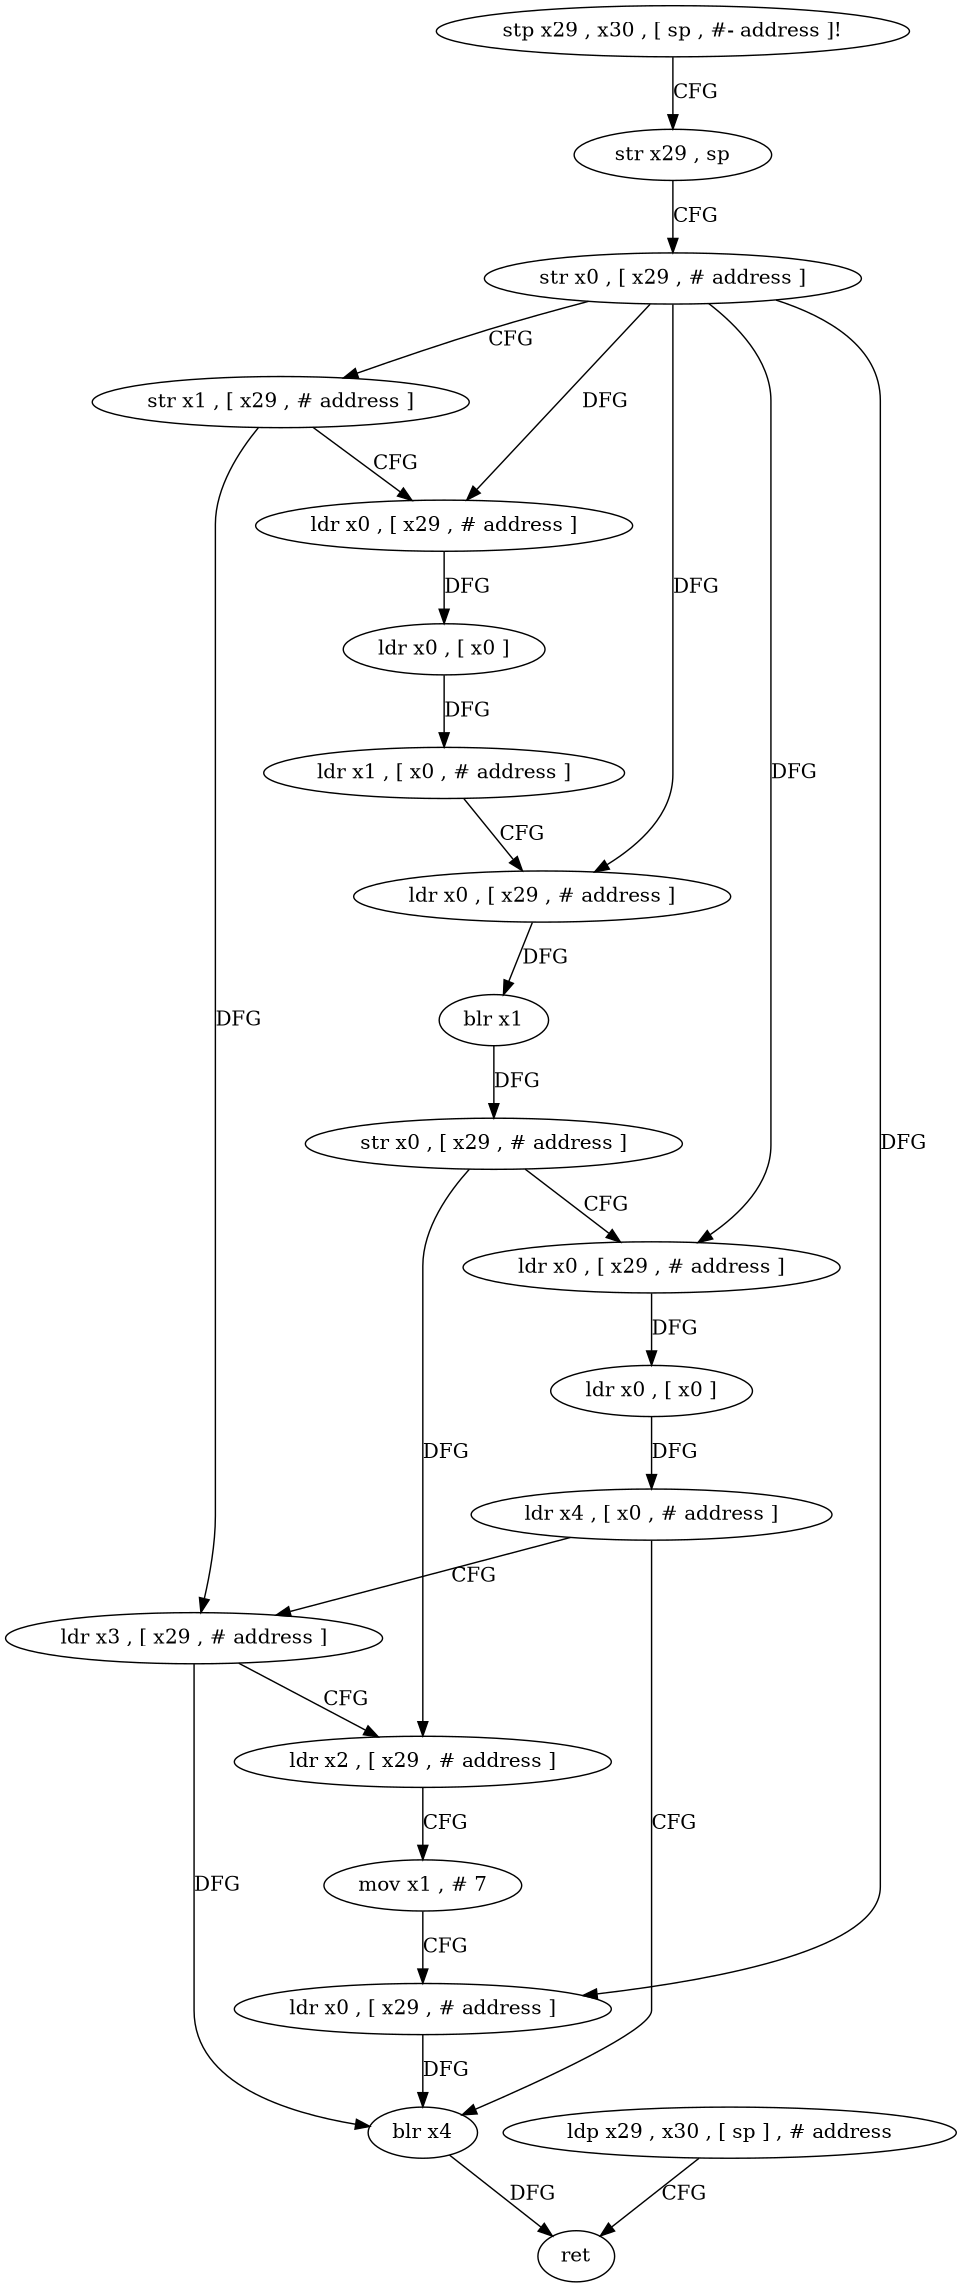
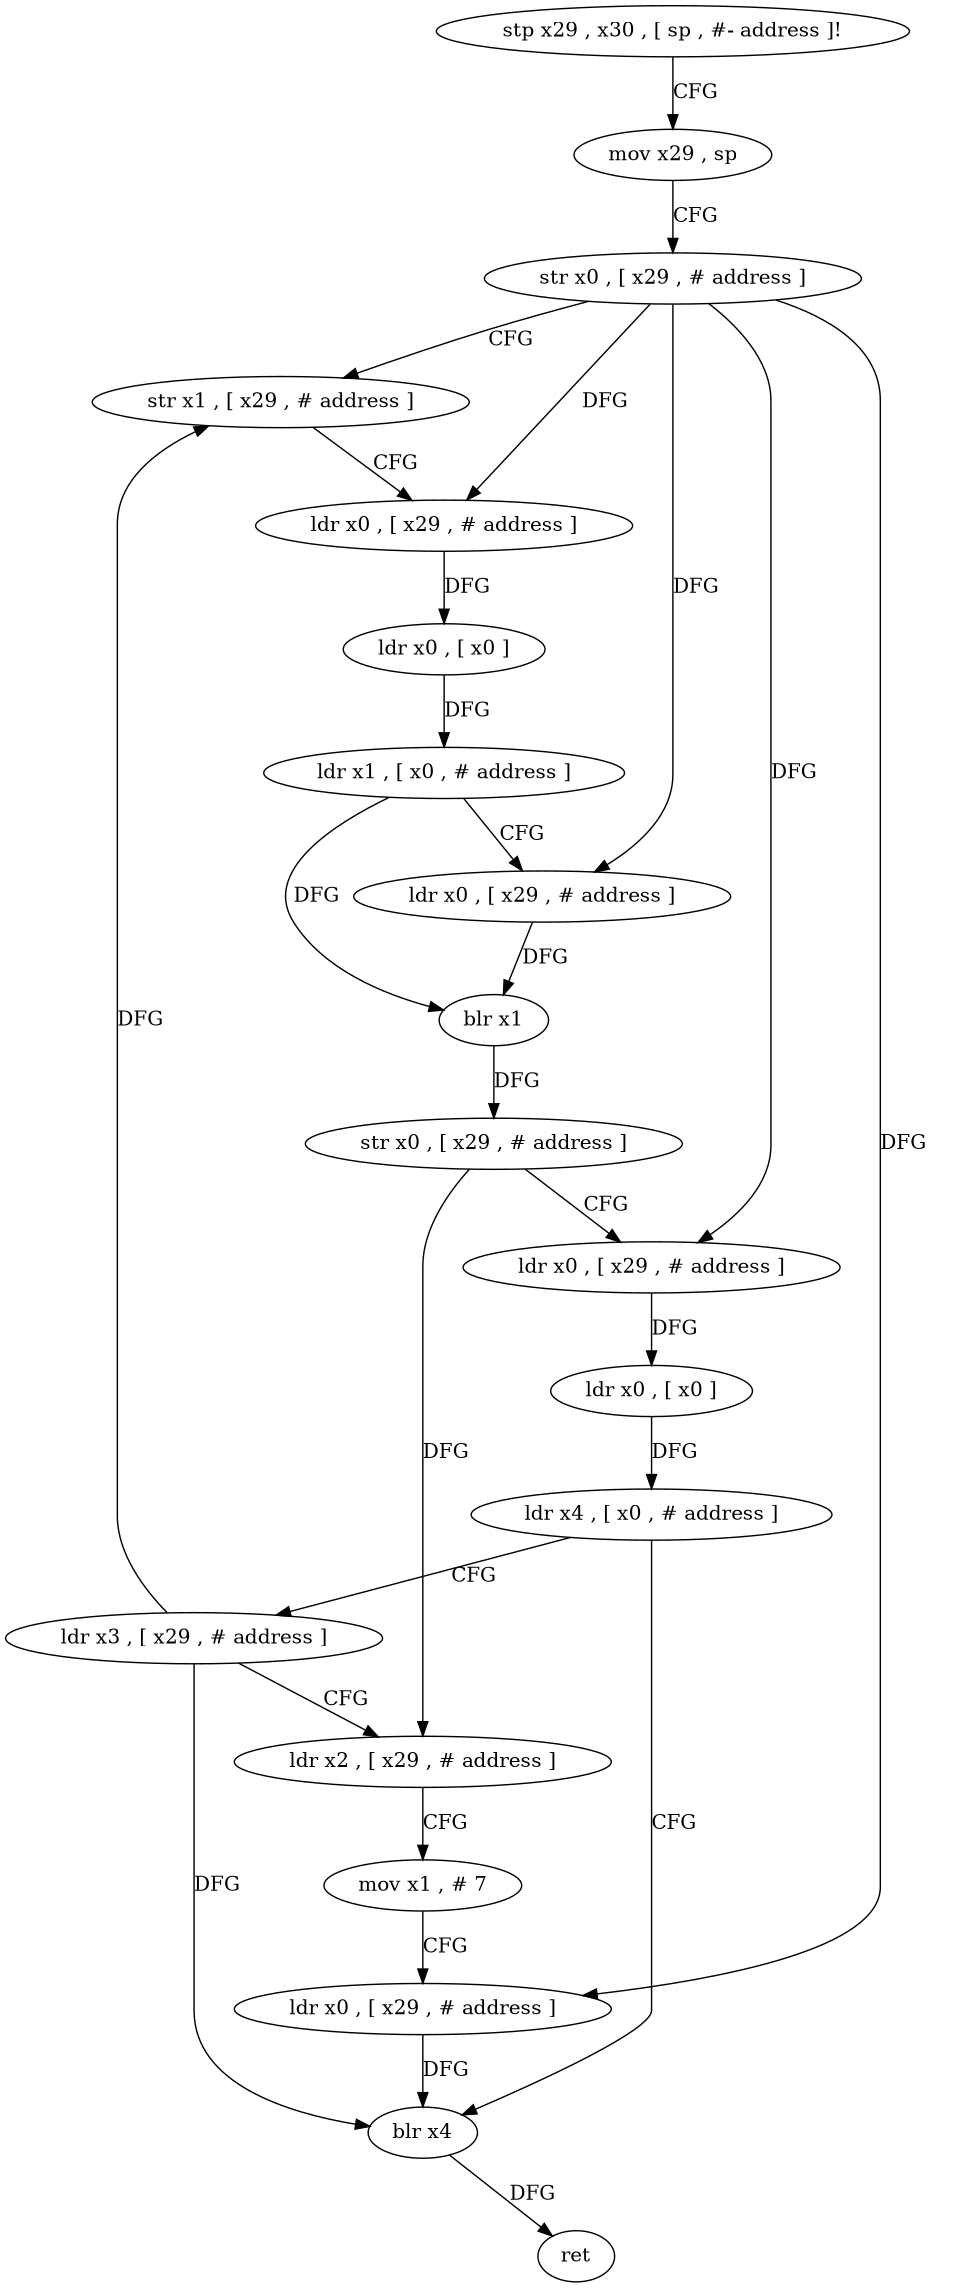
(673, 155) -> (673, 155)
none -> (291, 916)
(215, 1008) -> (117, 1012)
(730, 2133) -> none
